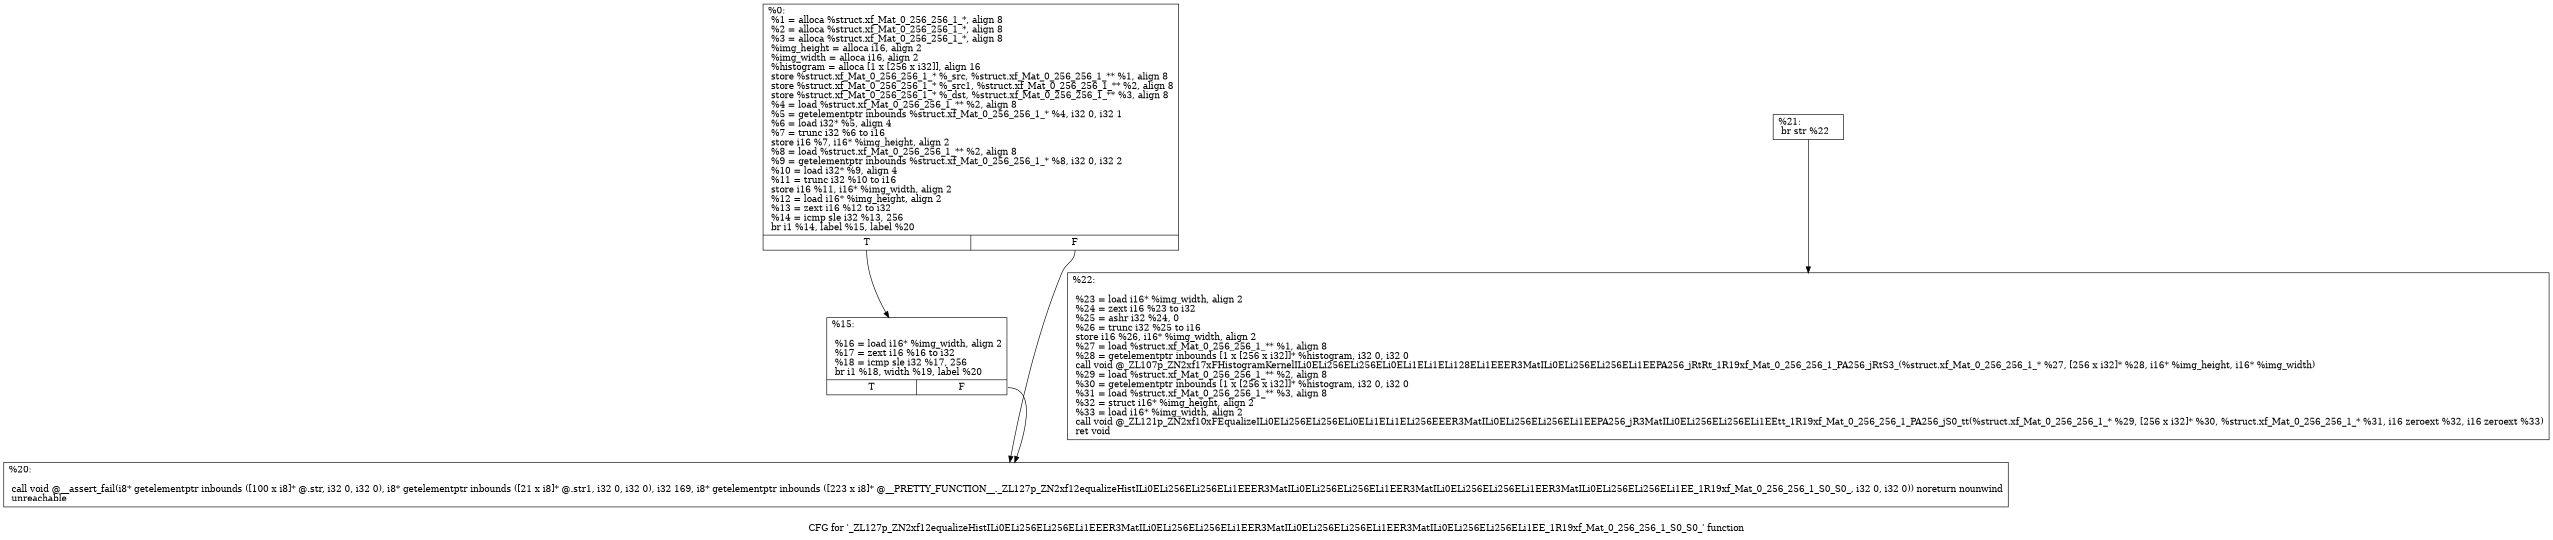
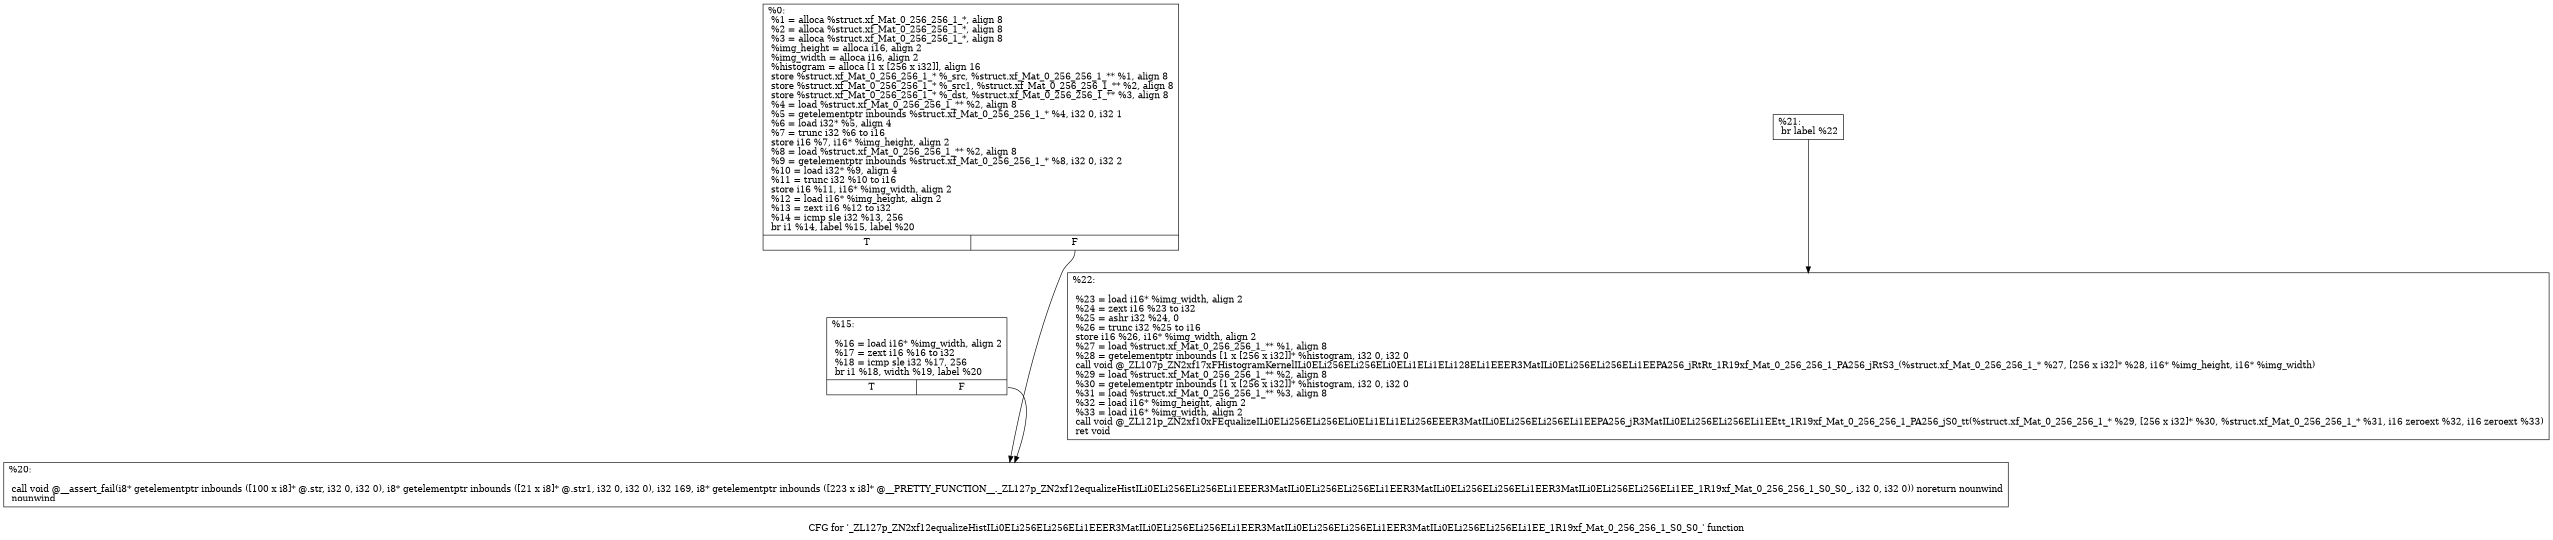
(1804, 132) -> (1808, 132)
(872, 282) -> none
(1163, 403) -> (1160, 403)
(38, 499) -> (32, 499)
